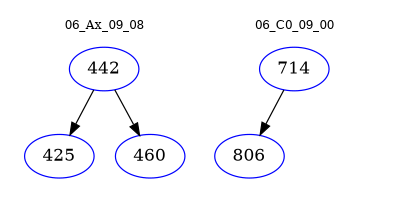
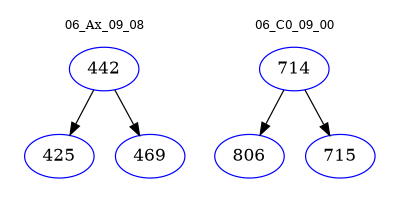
(150, 156) -> (150, 156)
none -> (340, 156)
